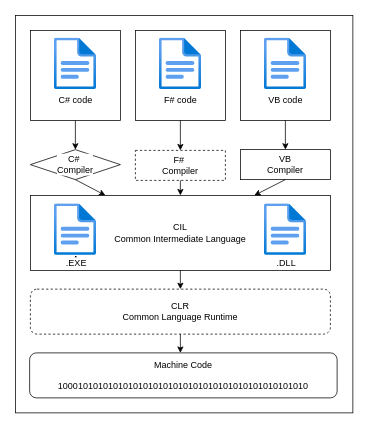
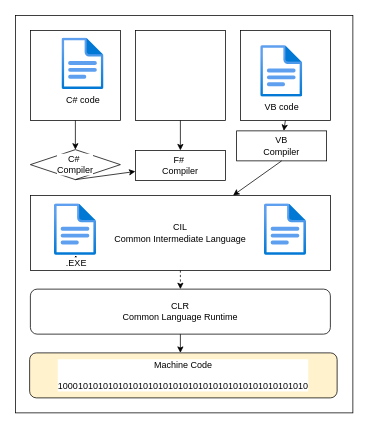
(75, 64) -> (83, 64)
(180, 64) -> none
(285, 64) -> (282, 71)
(180, 165) -> (180, 165)
(285, 165) -> (282, 146)
(180, 185) -> none
(88, 186) -> (103, 176)
(286, 263) -> none
(180, 278) -> (180, 278)
(180, 312) -> (180, 312)
(183, 375) -> (183, 375)
